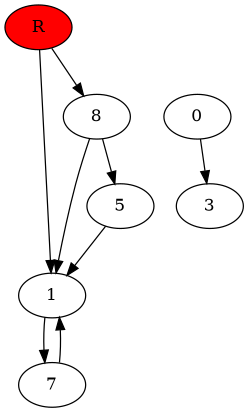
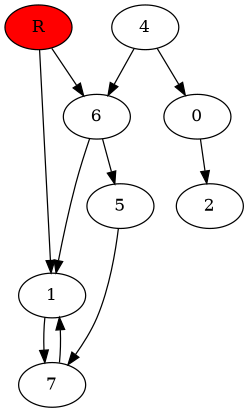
none -> (145, 27)
(97, 117) -> (97, 117)
(210, 206) -> (210, 206)
(90, 246) -> (105, 294)
